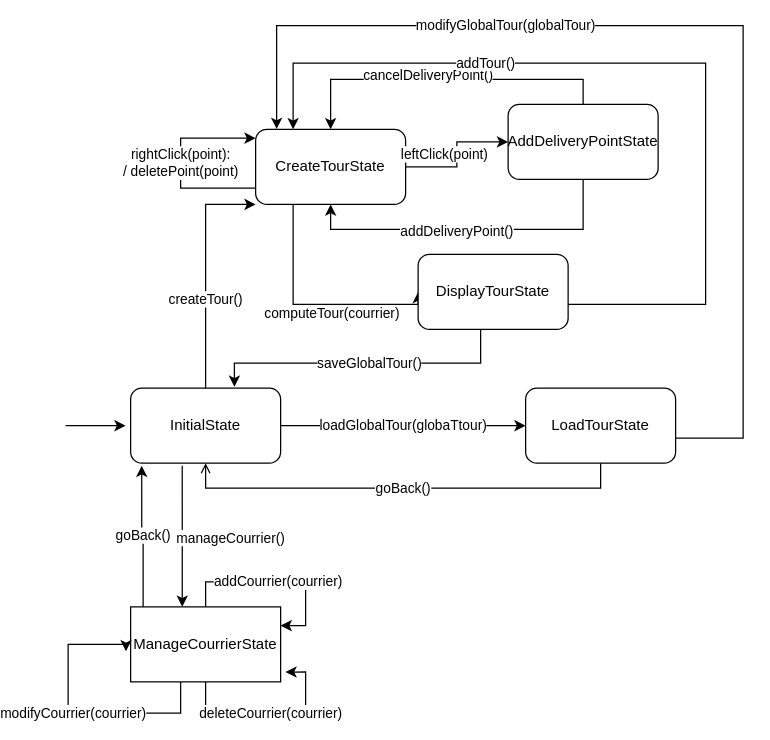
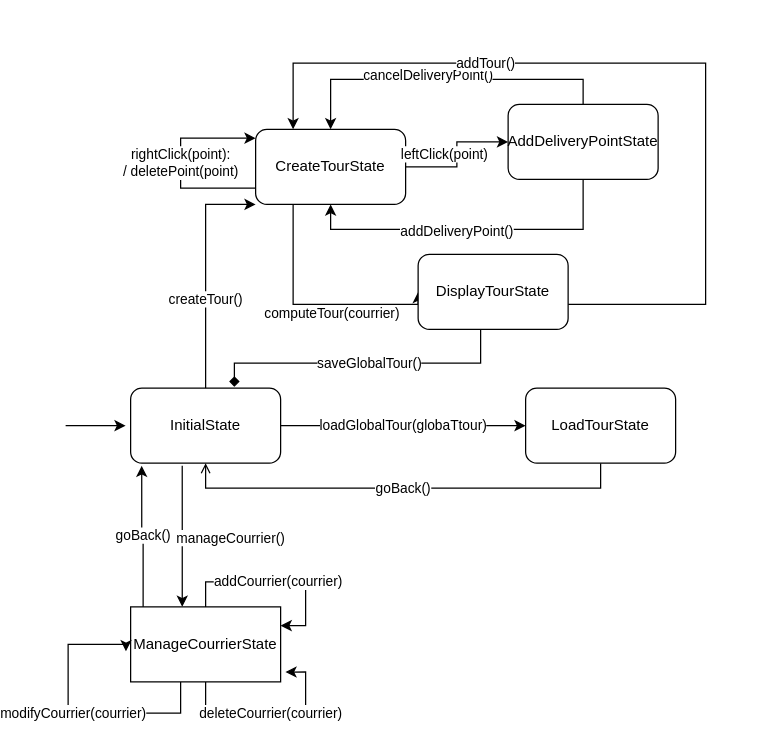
(702, 26) -> none
(234, 377) -> (234, 376)
